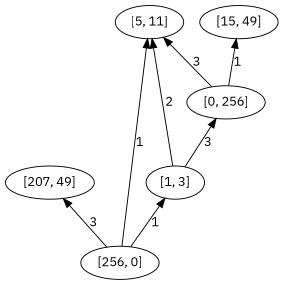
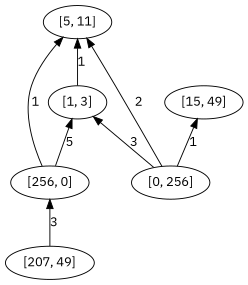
(197, 62) -> (139, 102)
(169, 102) -> (82, 62)
(198, 147) -> (127, 145)
(155, 223) -> (70, 142)
(88, 226) -> (50, 227)
